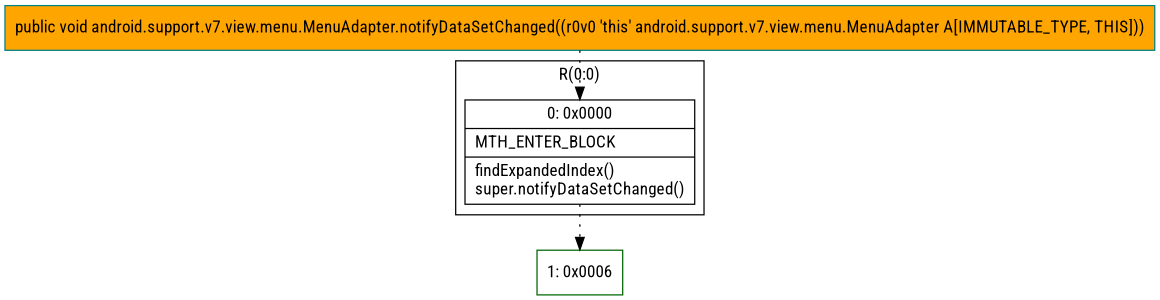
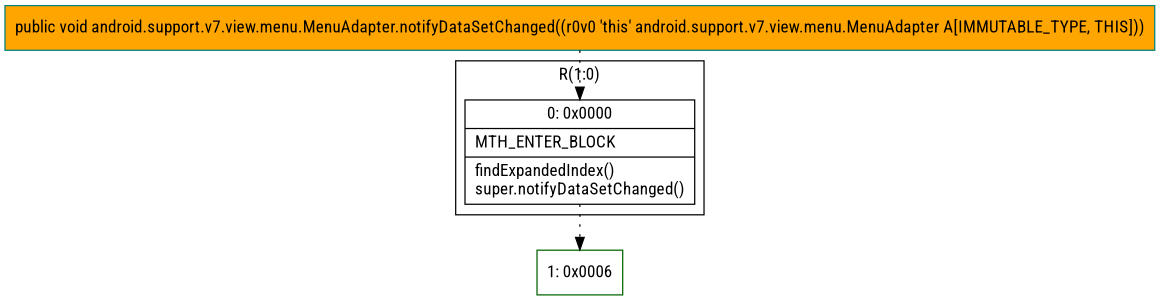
(580, 75) -> (580, 75)
